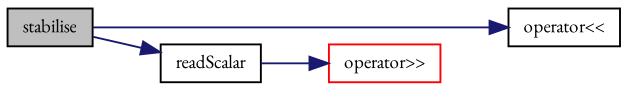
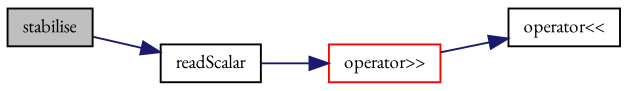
(291, 27) -> (465, 47)
